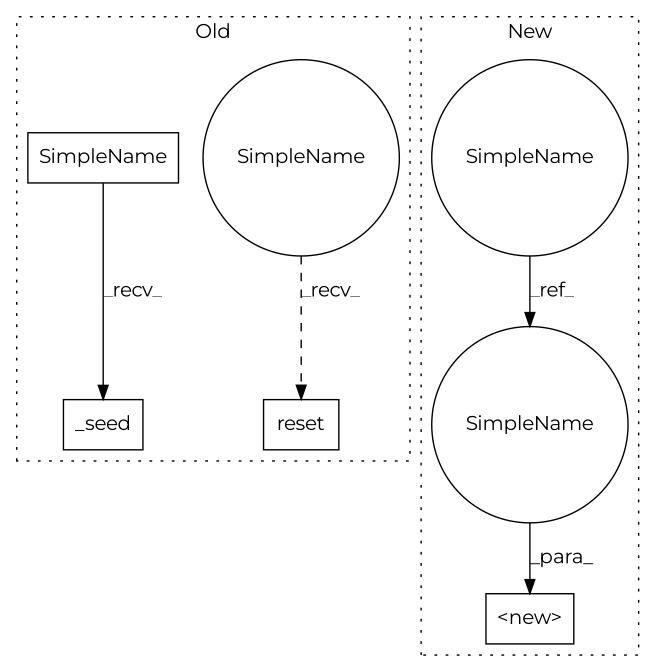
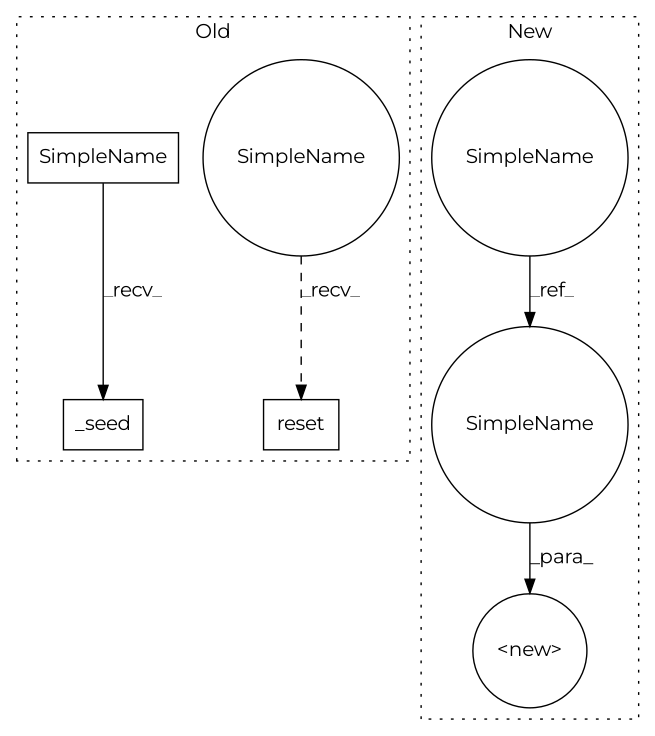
(530, 619) -> (530, 651)
